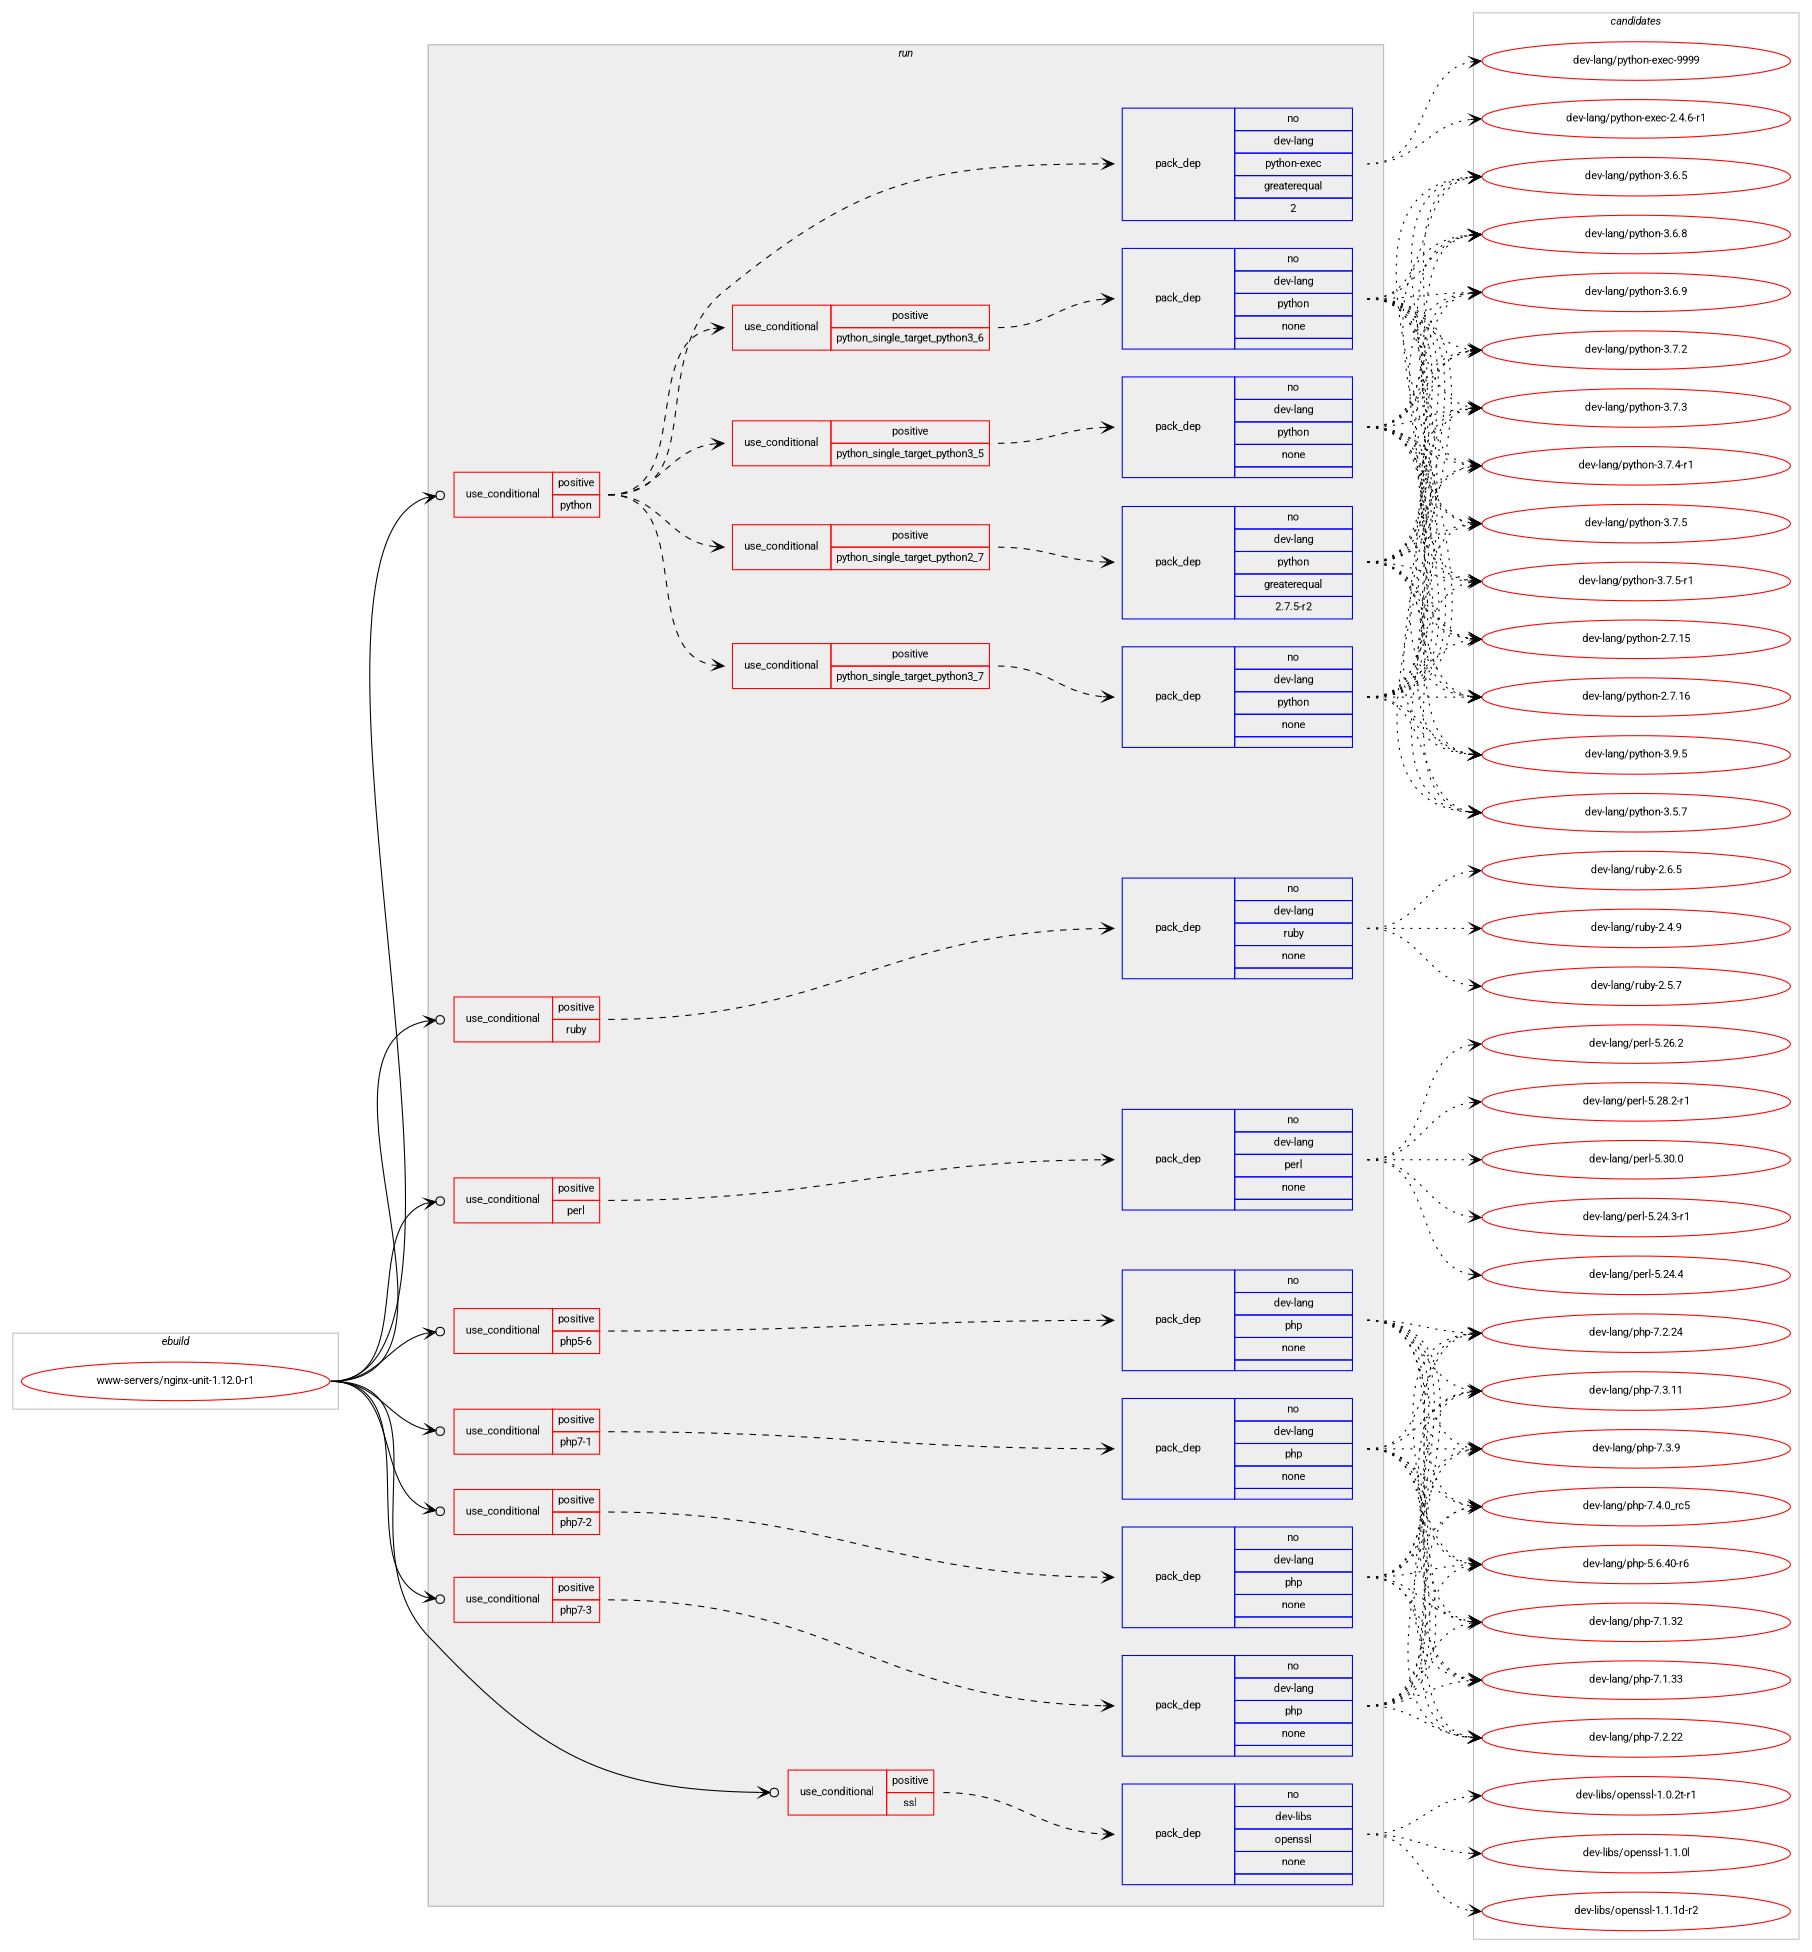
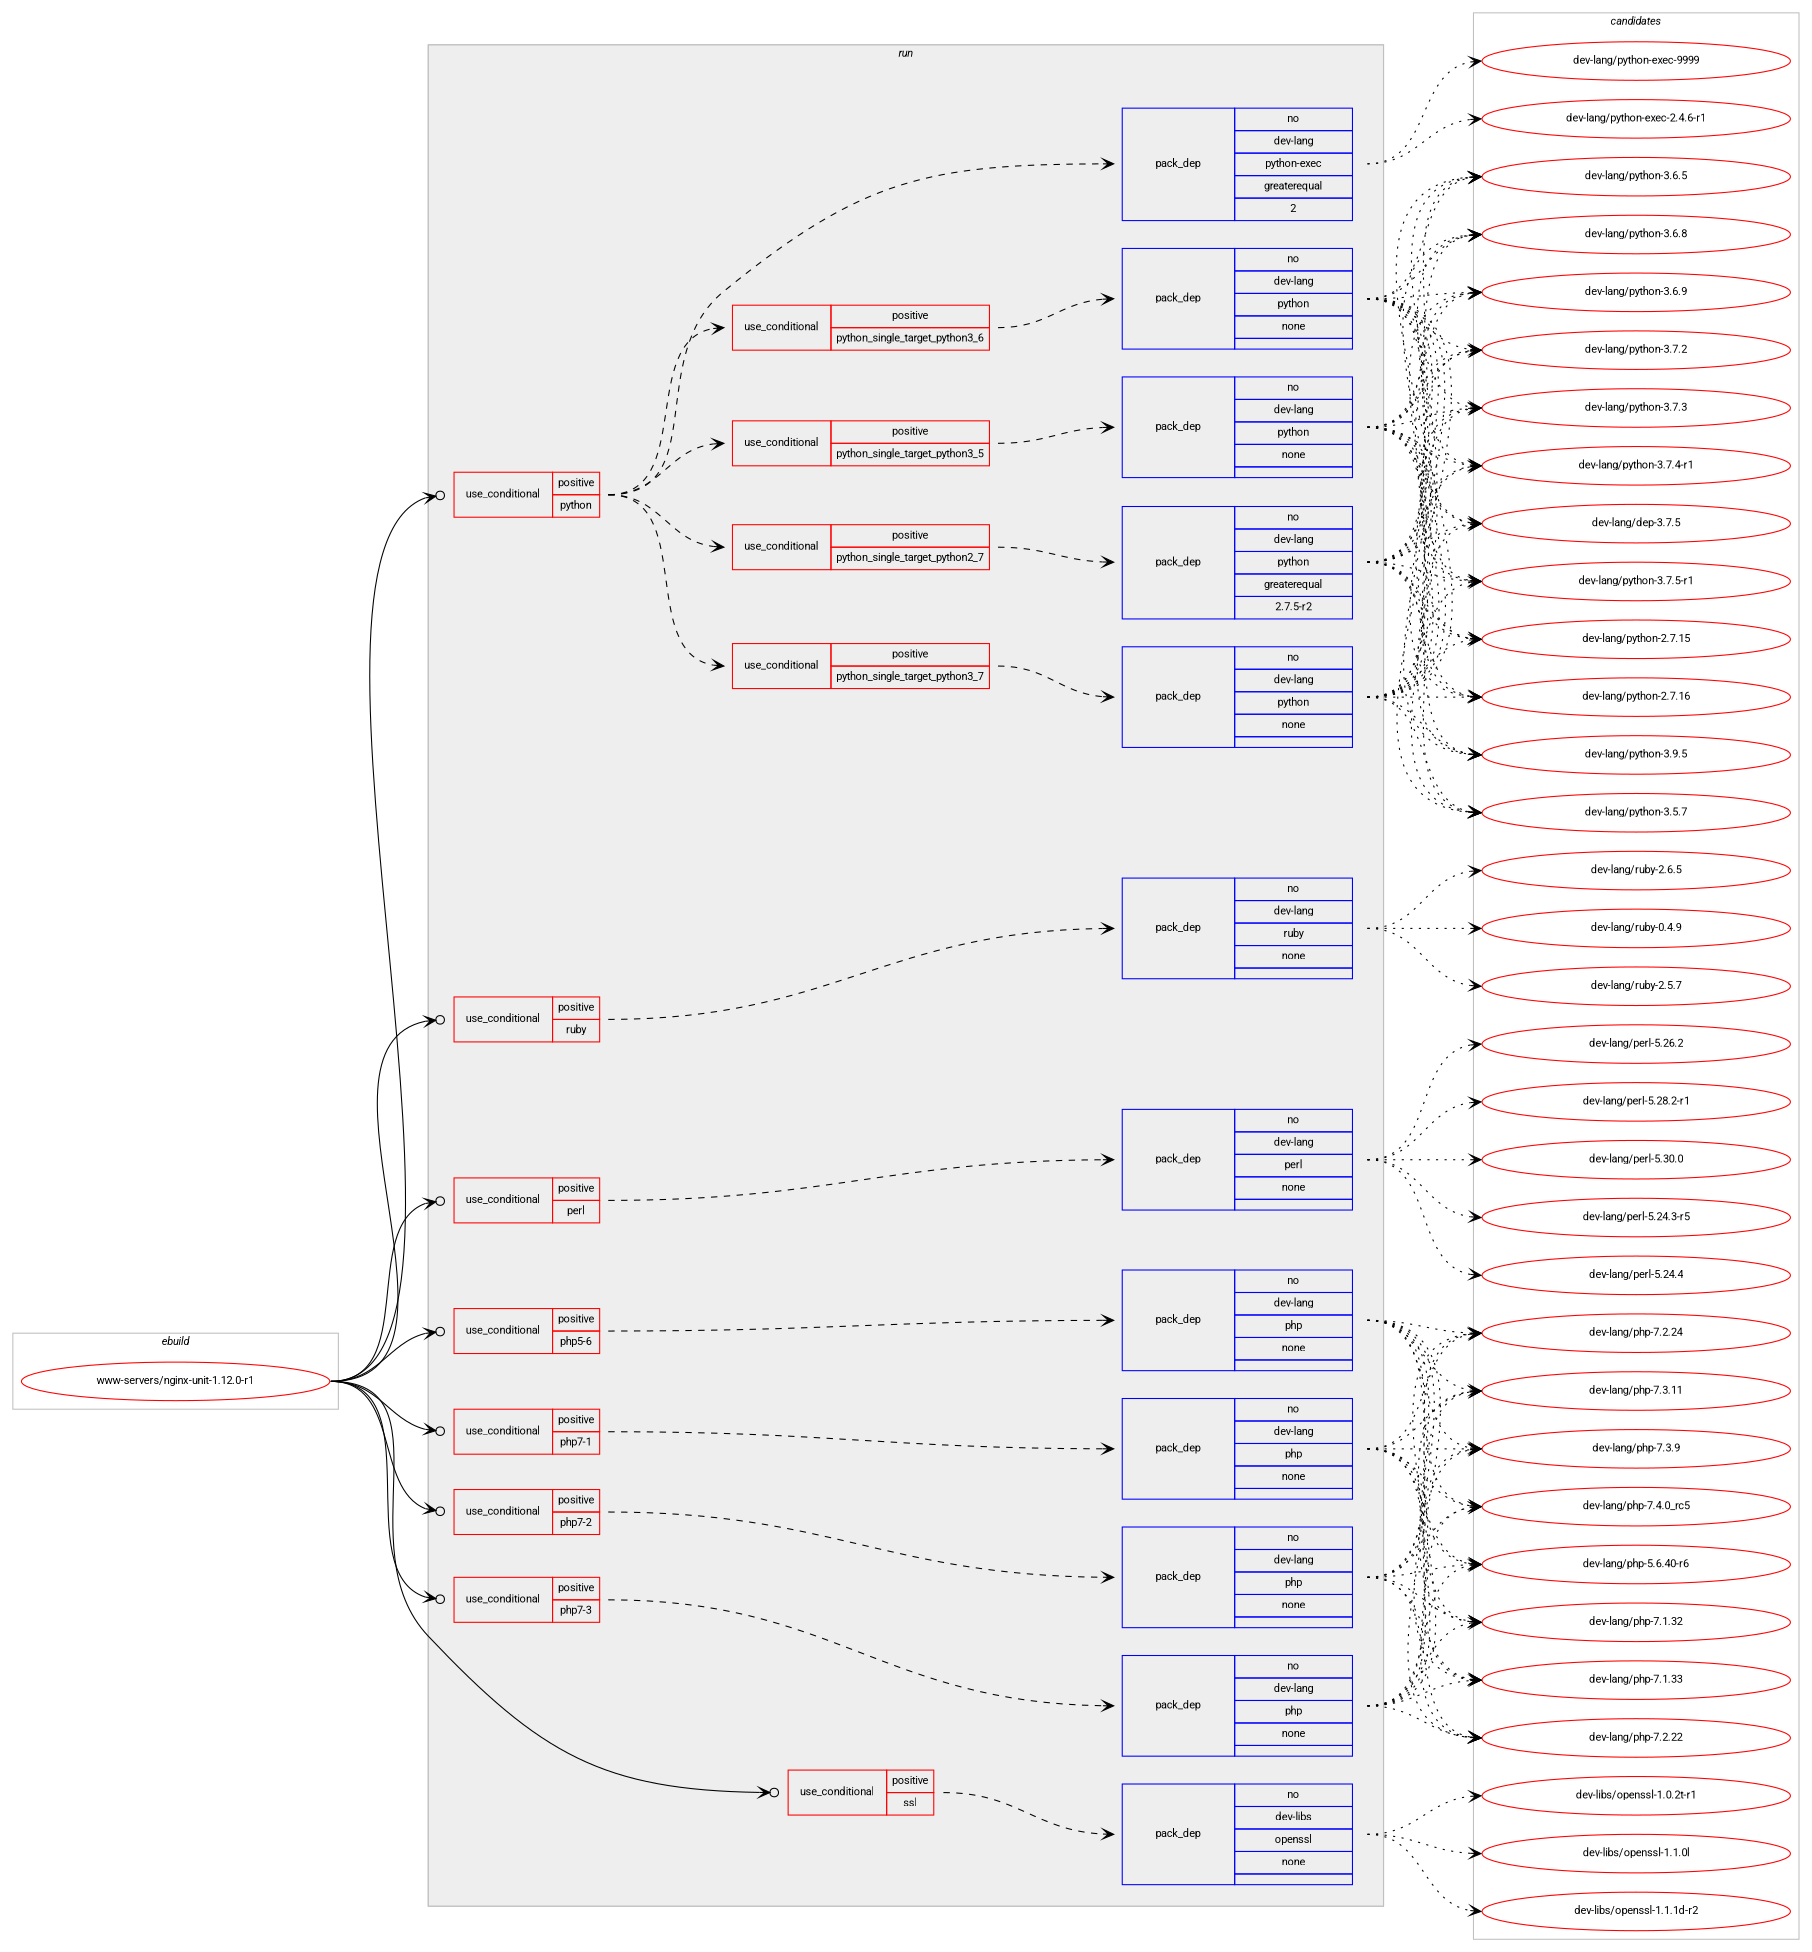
(1636, 524) -> (1636, 524)
(1636, 928) -> (1636, 928)
(1636, 1218) -> (1636, 1218)
